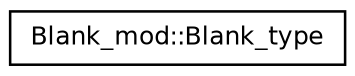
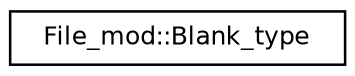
(178, 38) -> (178, 38)
